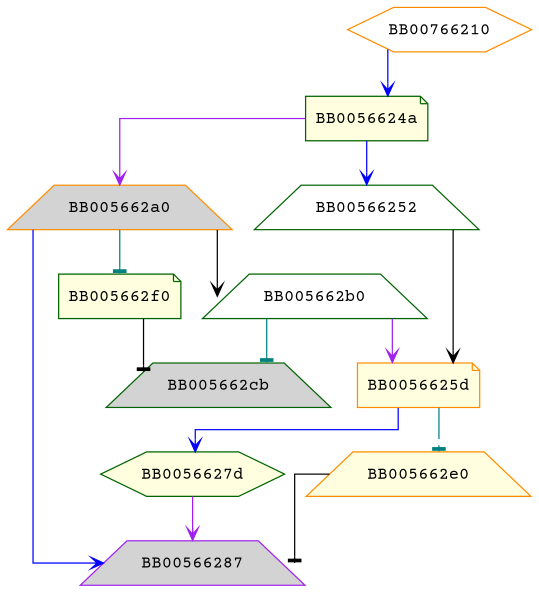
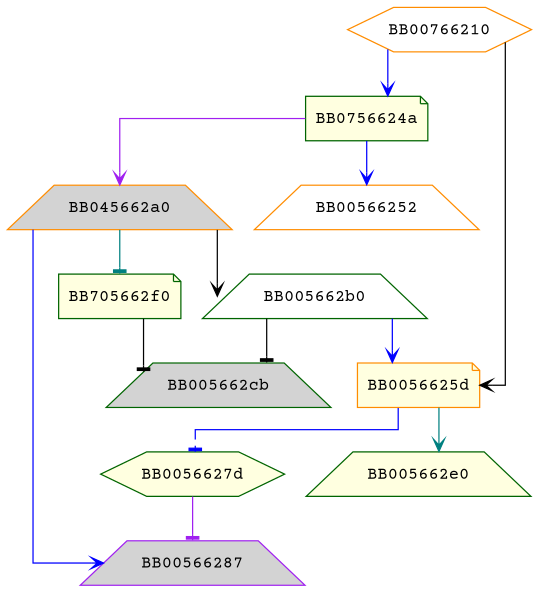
(367, 119) -> (367, 119)
(120, 207) -> (120, 207)
(367, 207) -> (367, 207)
(453, 290) -> (505, 220)
(120, 296) -> (120, 296)
(392, 334) -> (392, 334)
(267, 338) -> (267, 338)
(439, 423) -> (439, 423)
(303, 430) -> (303, 430)
(419, 474) -> (419, 474)
(295, 498) -> none
(193, 515) -> (193, 515)
